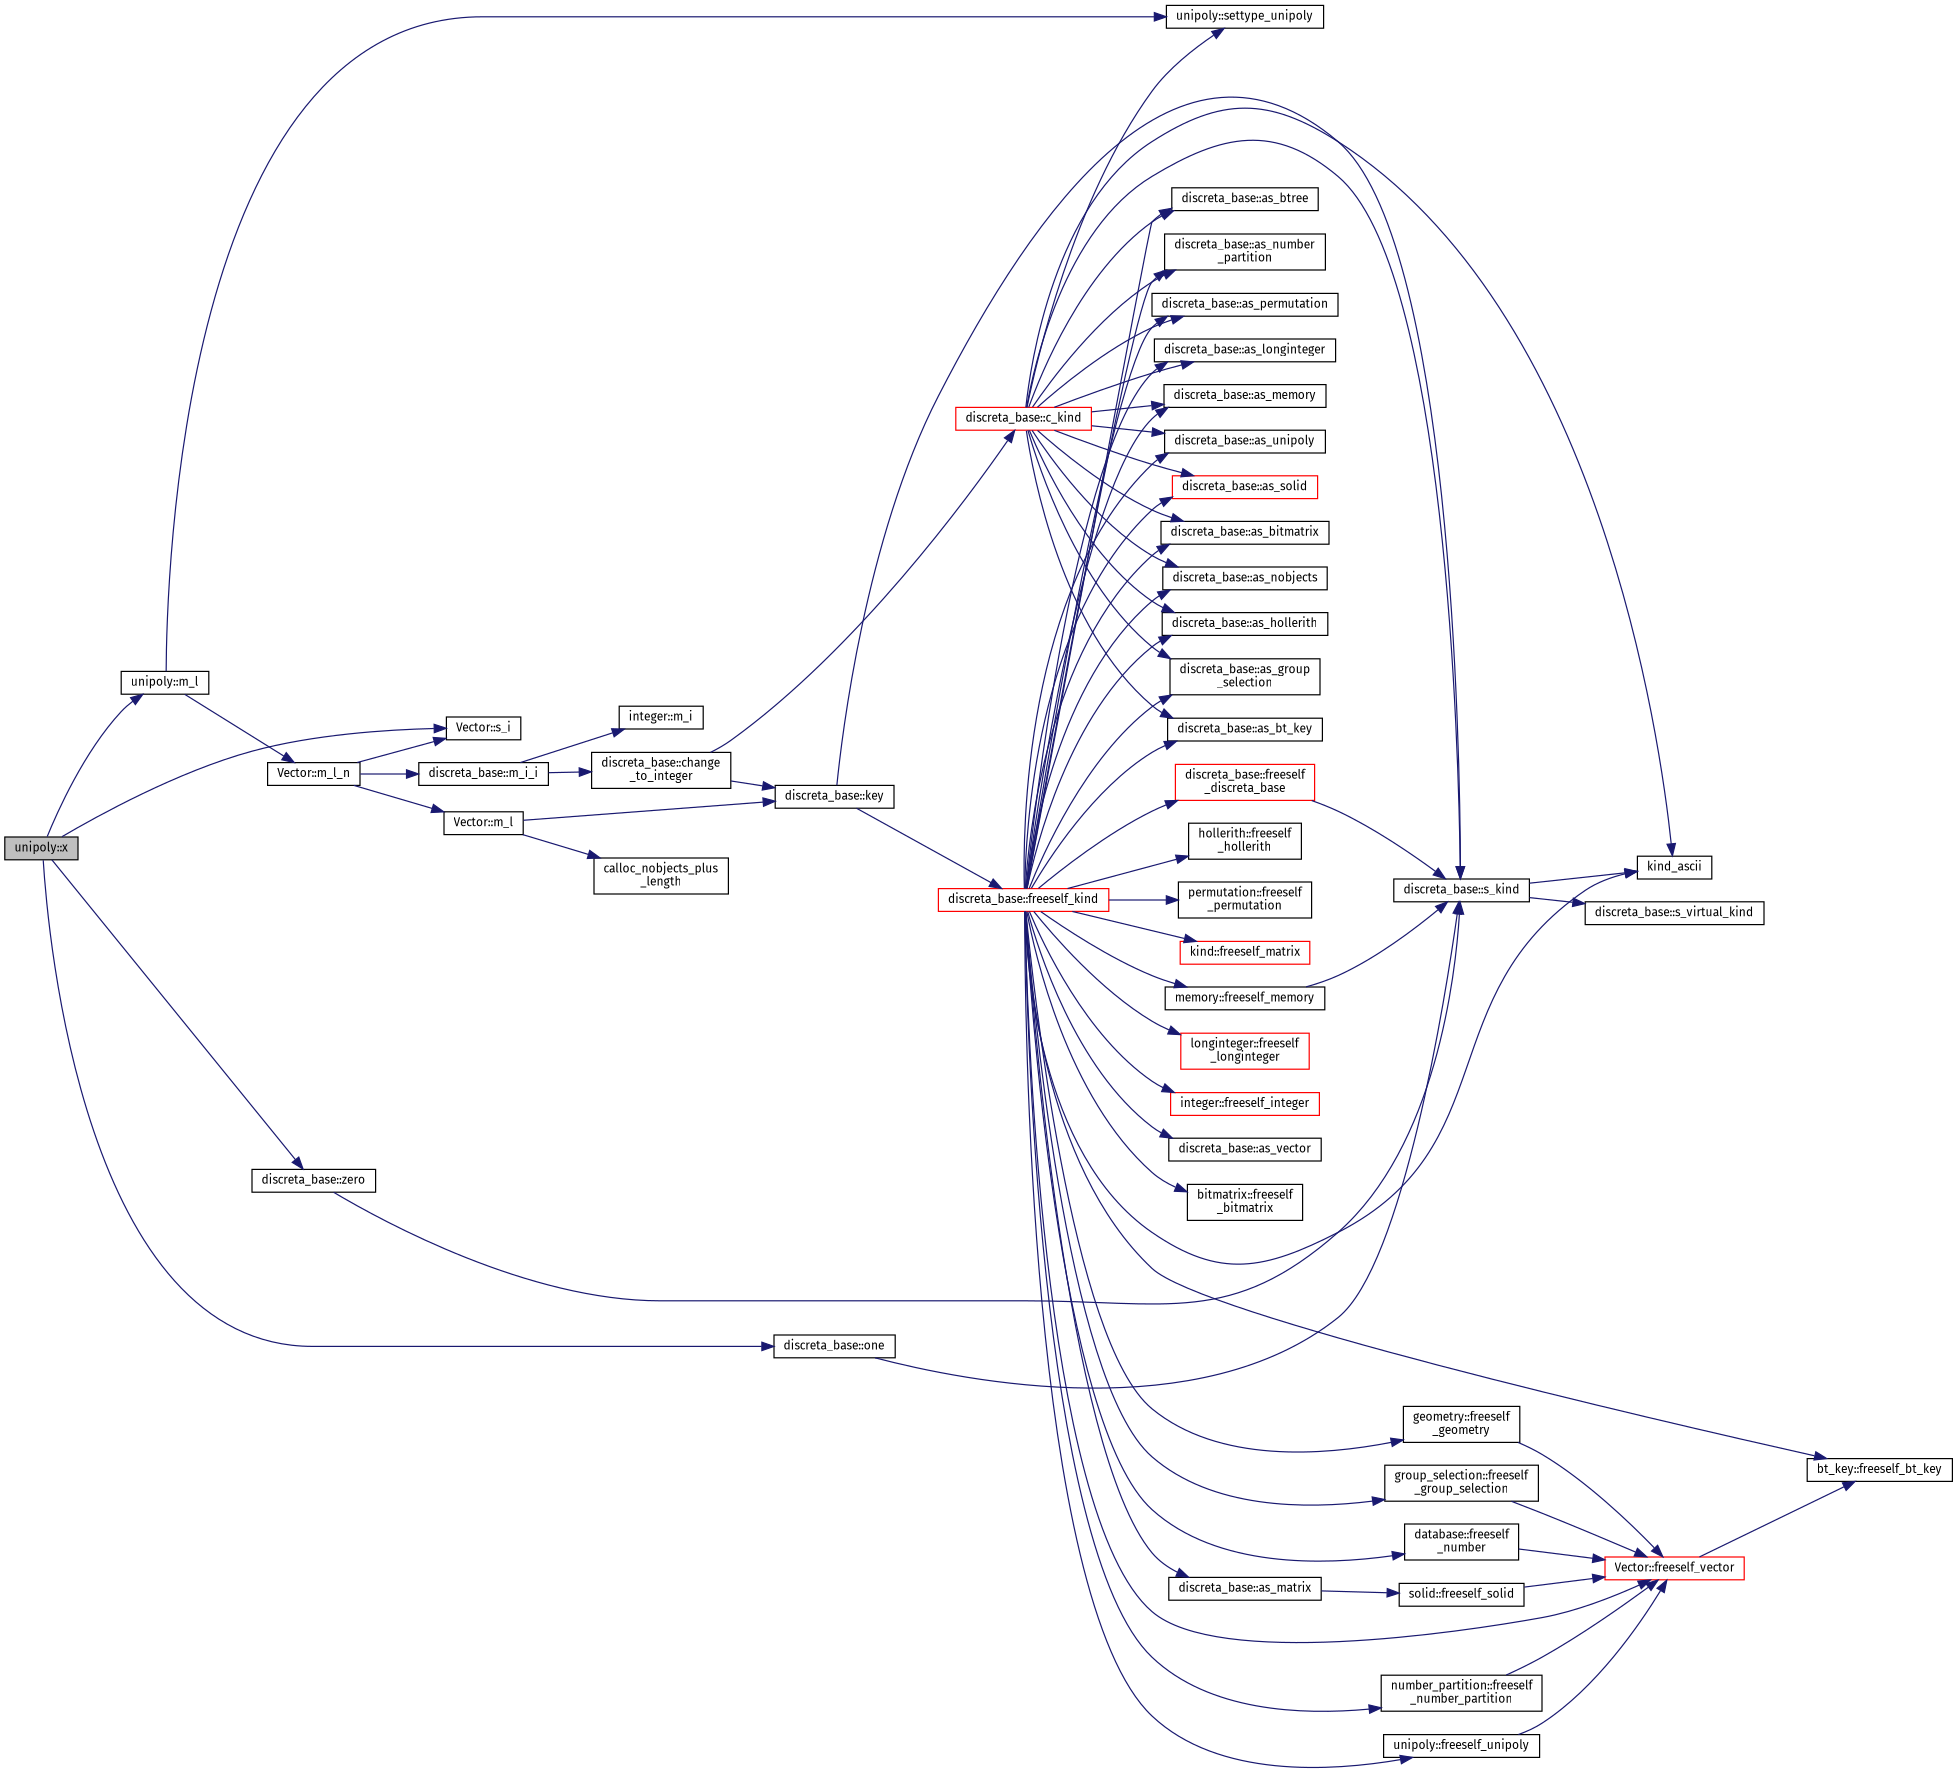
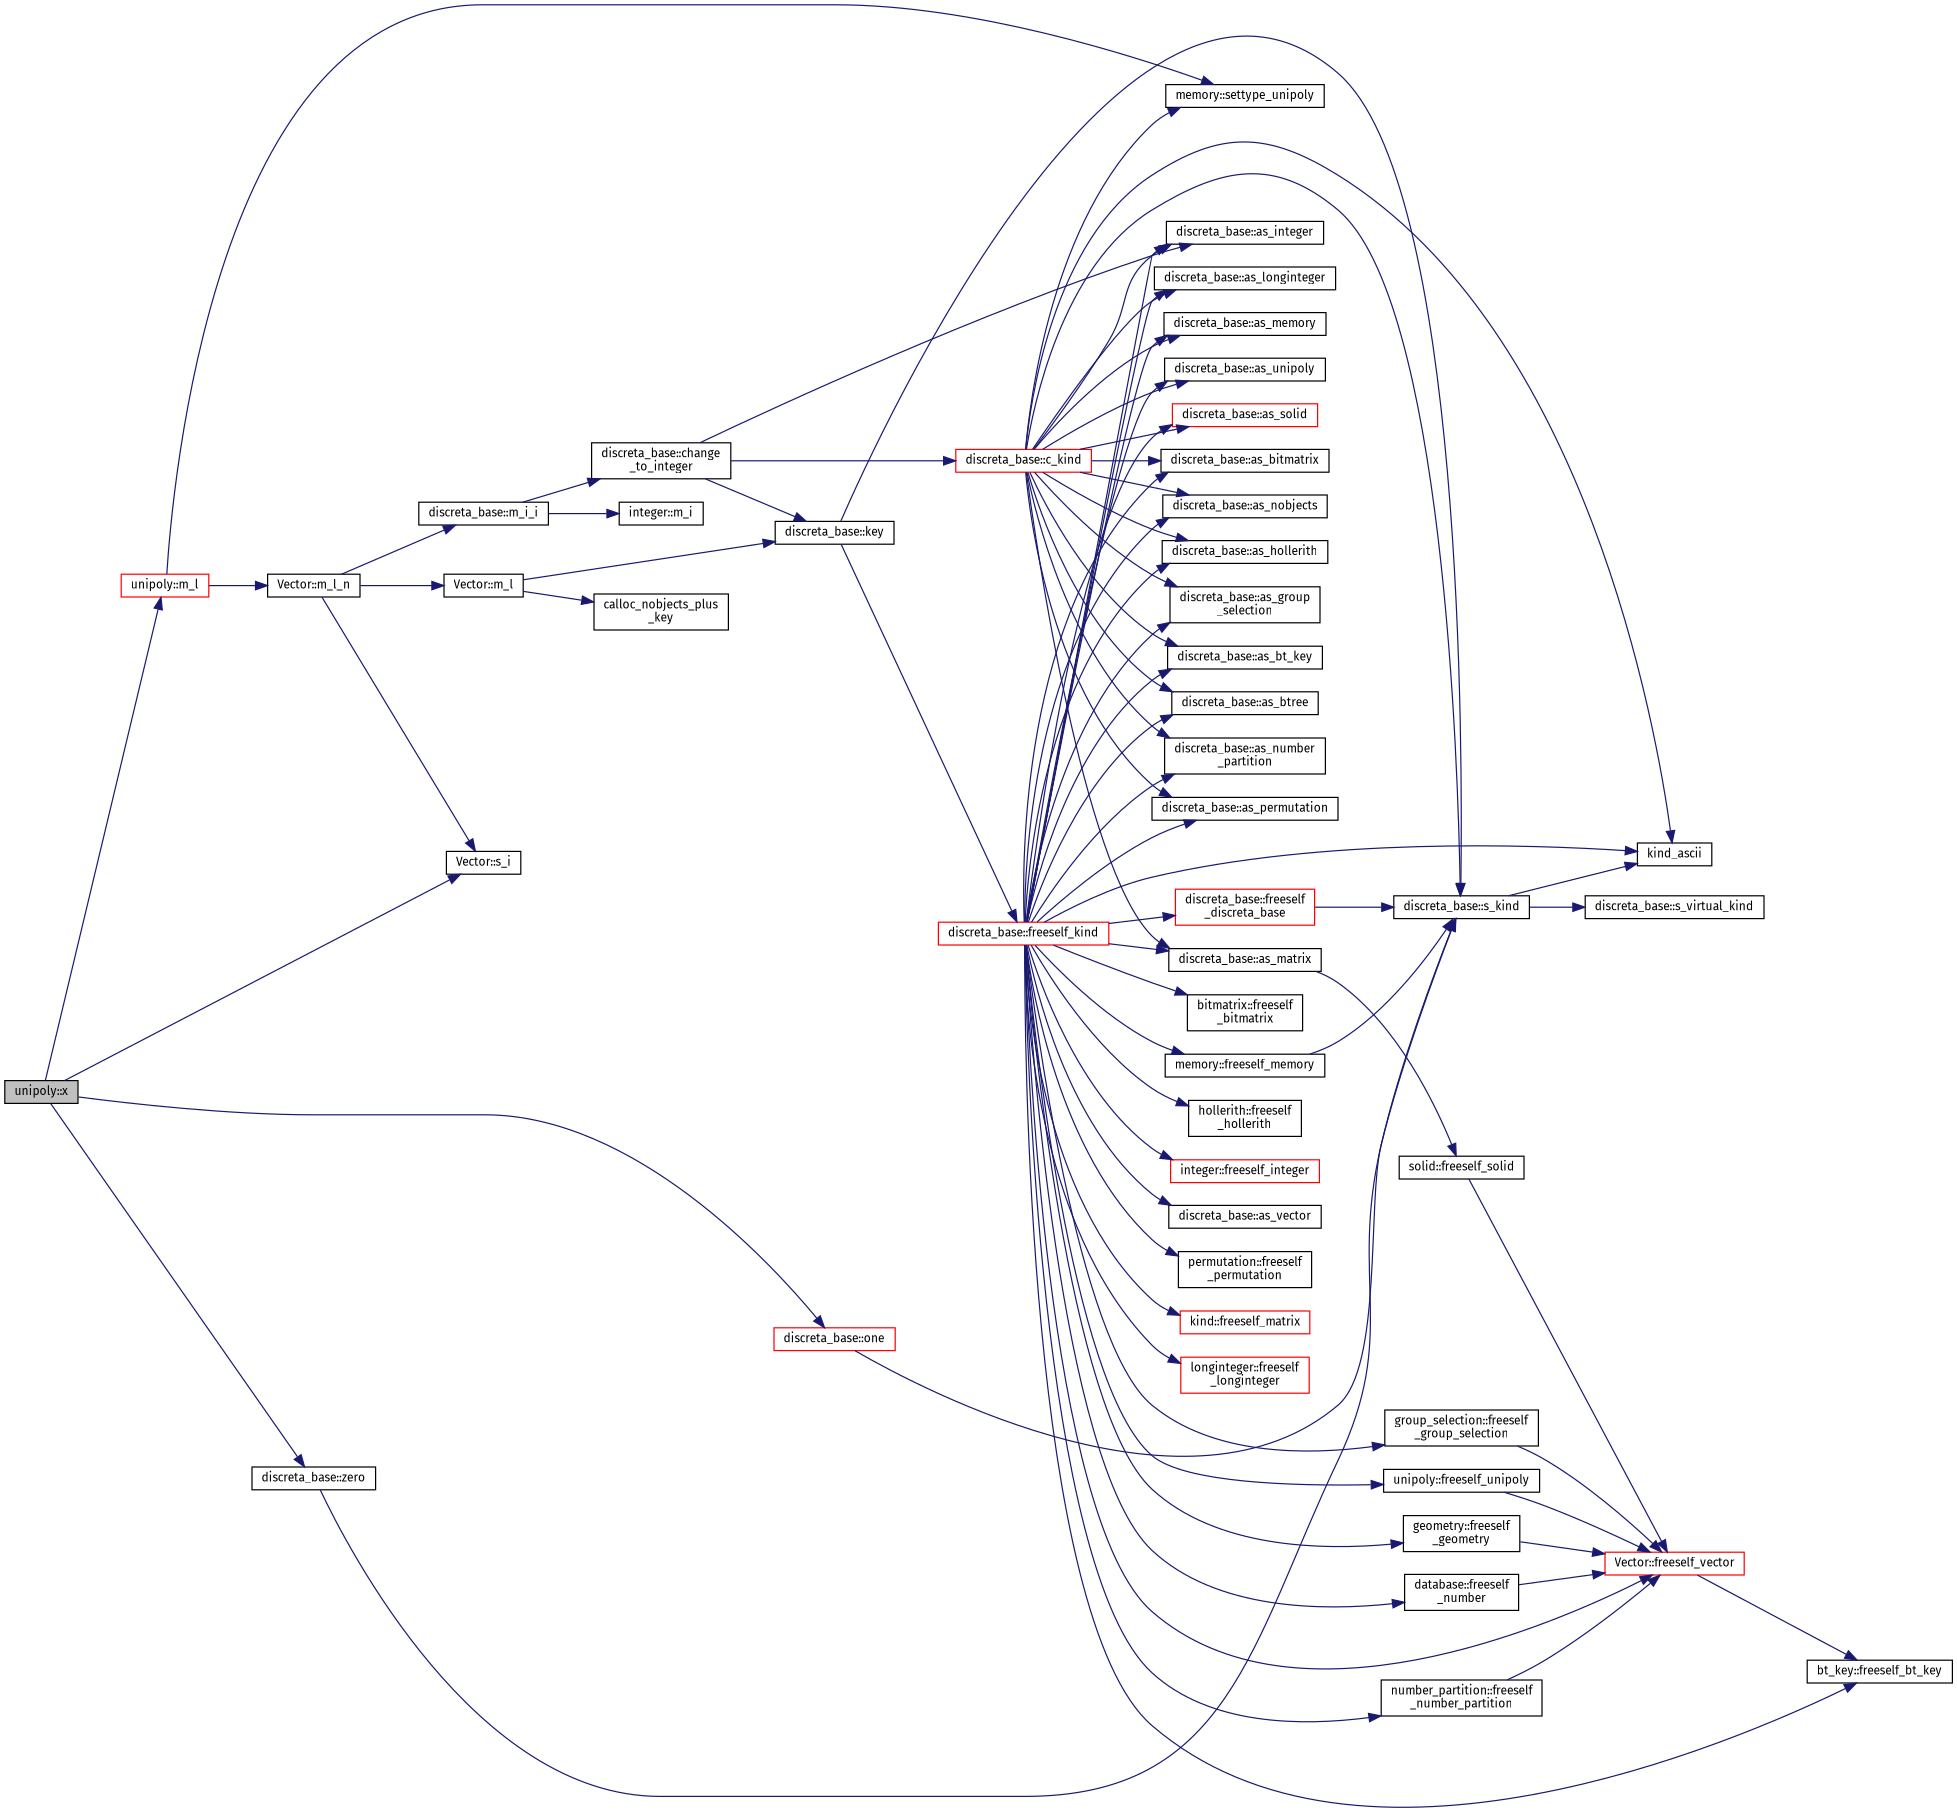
(1245, 17) -> (1245, 96)
none -> (1245, 233)
(165, 683) -> (165, 586)
none -> (1072, 727)
(661, 876) -> (661, 612)
(835, 1346) -> (835, 1339)
